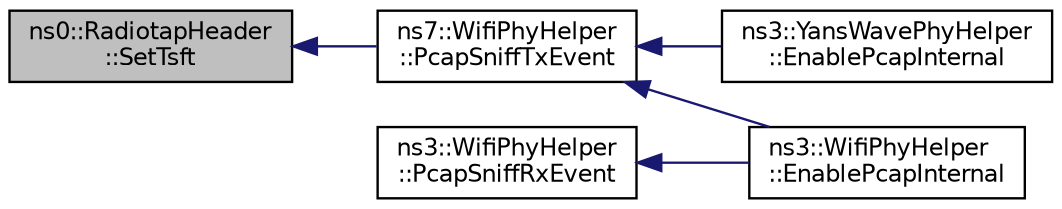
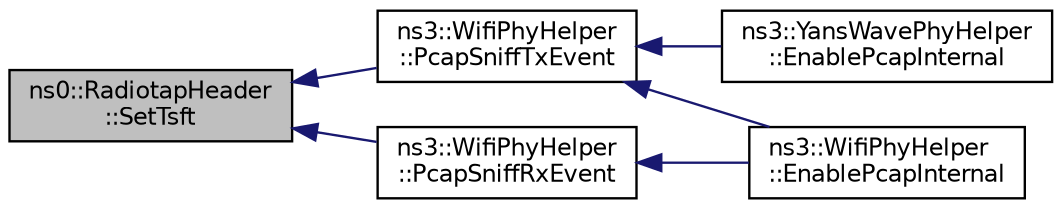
(507, 46) -> (507, 46)
none -> (347, 137)
